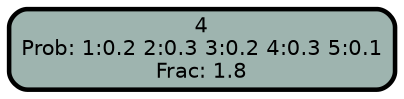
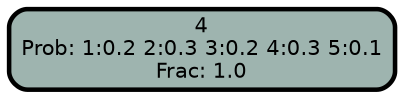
(202, 49) -> (202, 49)
